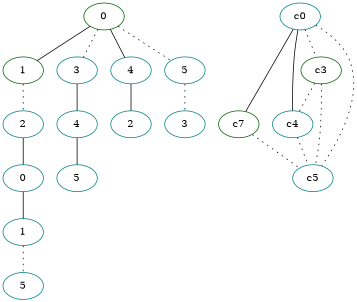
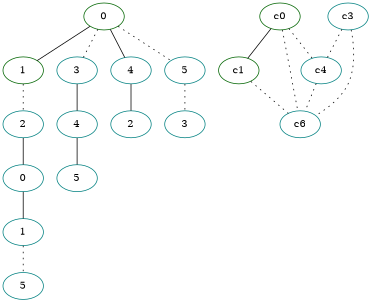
(300, 16) -> (280, 16)
(311, 43) -> none
(293, 70) -> (301, 43)
(321, 70) -> (348, 16)
(239, 124) -> (239, 70)
(313, 178) -> (300, 124)
